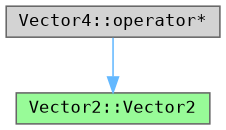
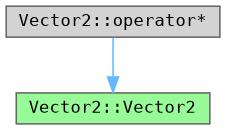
(113, 22) -> (113, 22)
